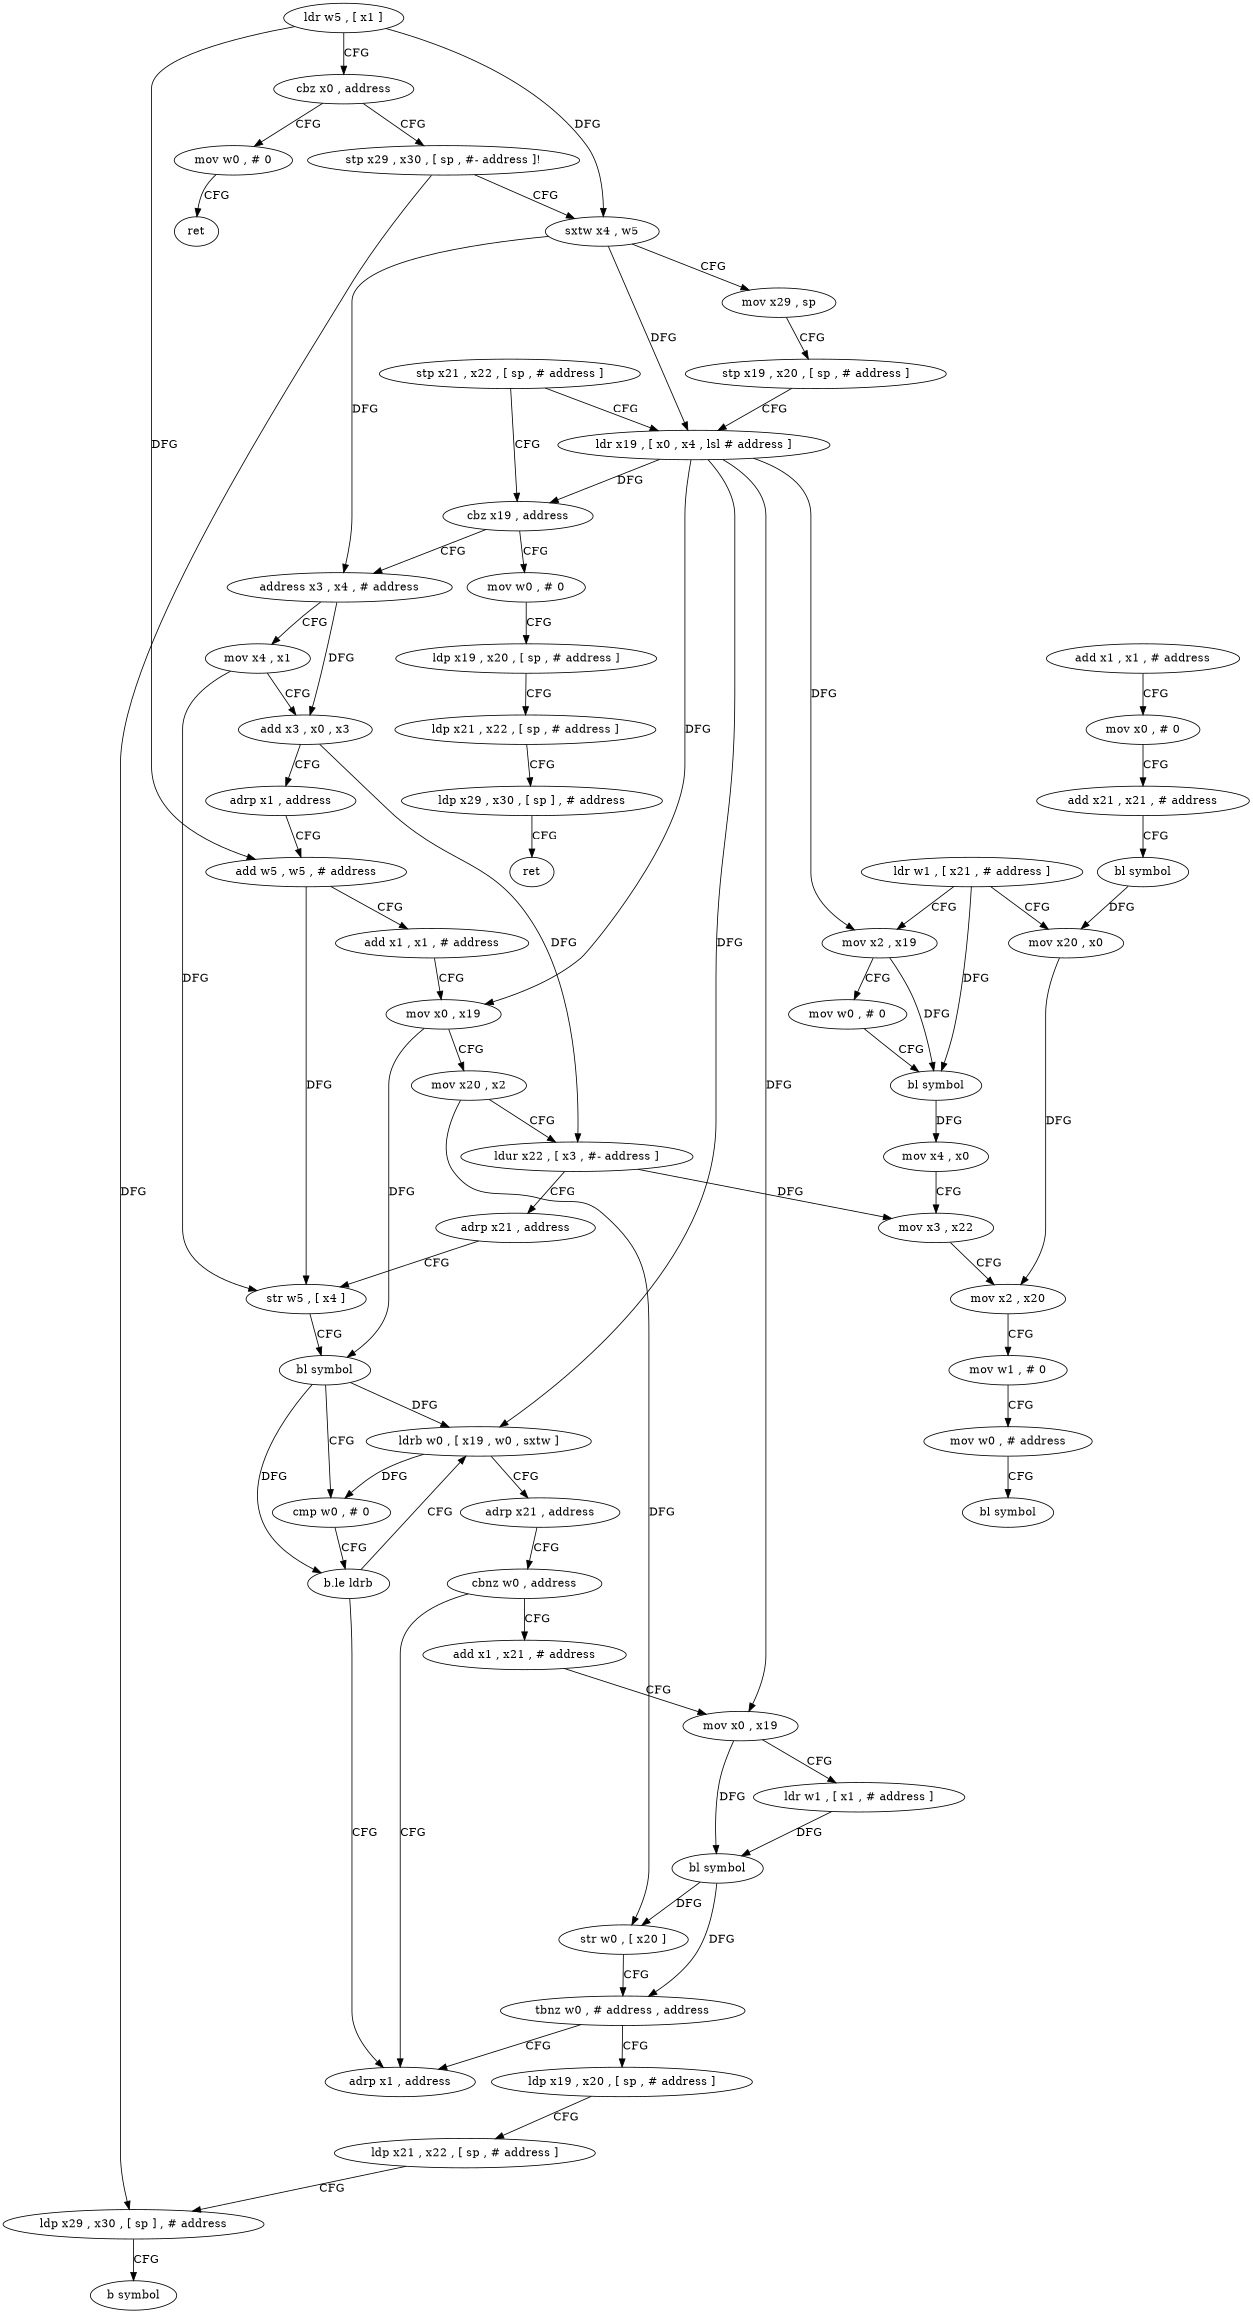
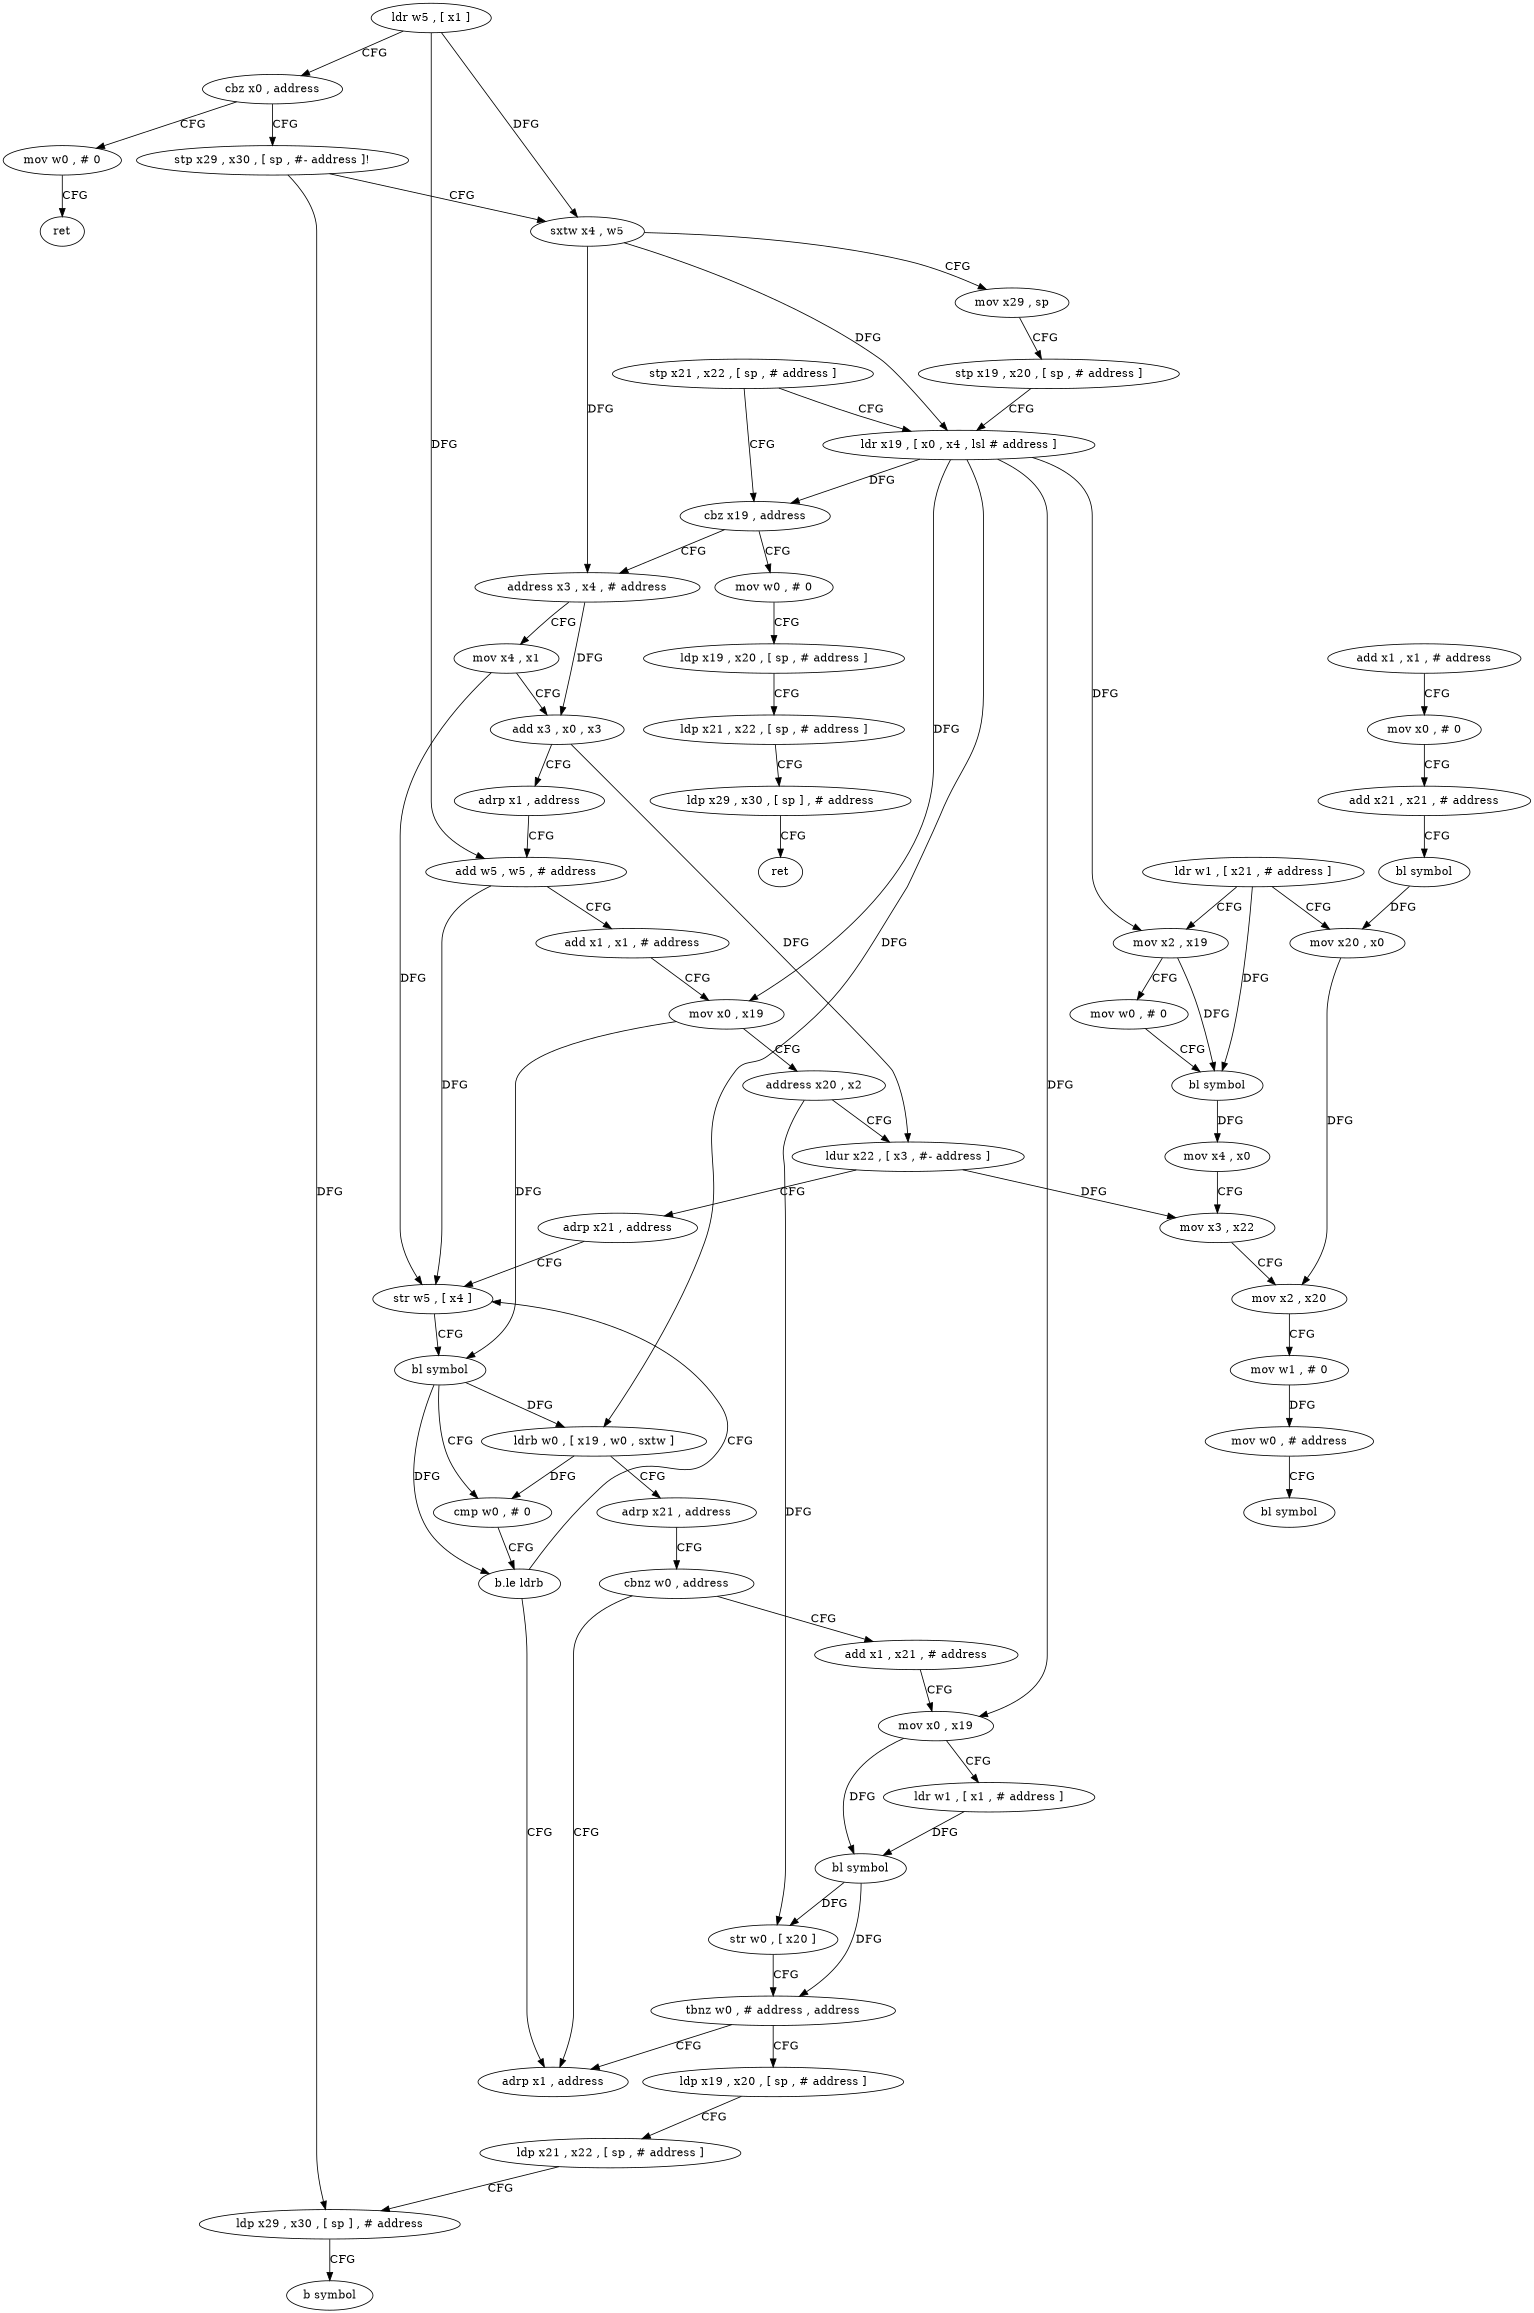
(469, 1086) -> (814, 1086)
(1021, 1406) -> (1303, 1406)
(410, 1516) -> (727, 1423)
